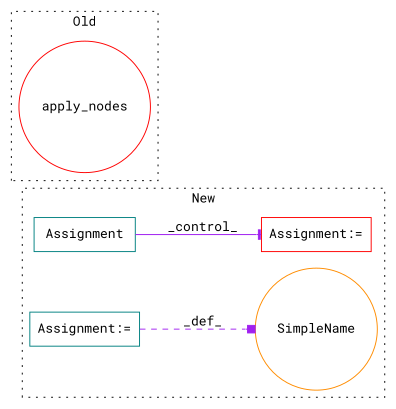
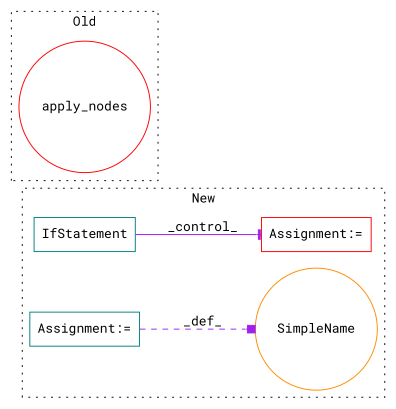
(85, 235) -> (85, 235)
